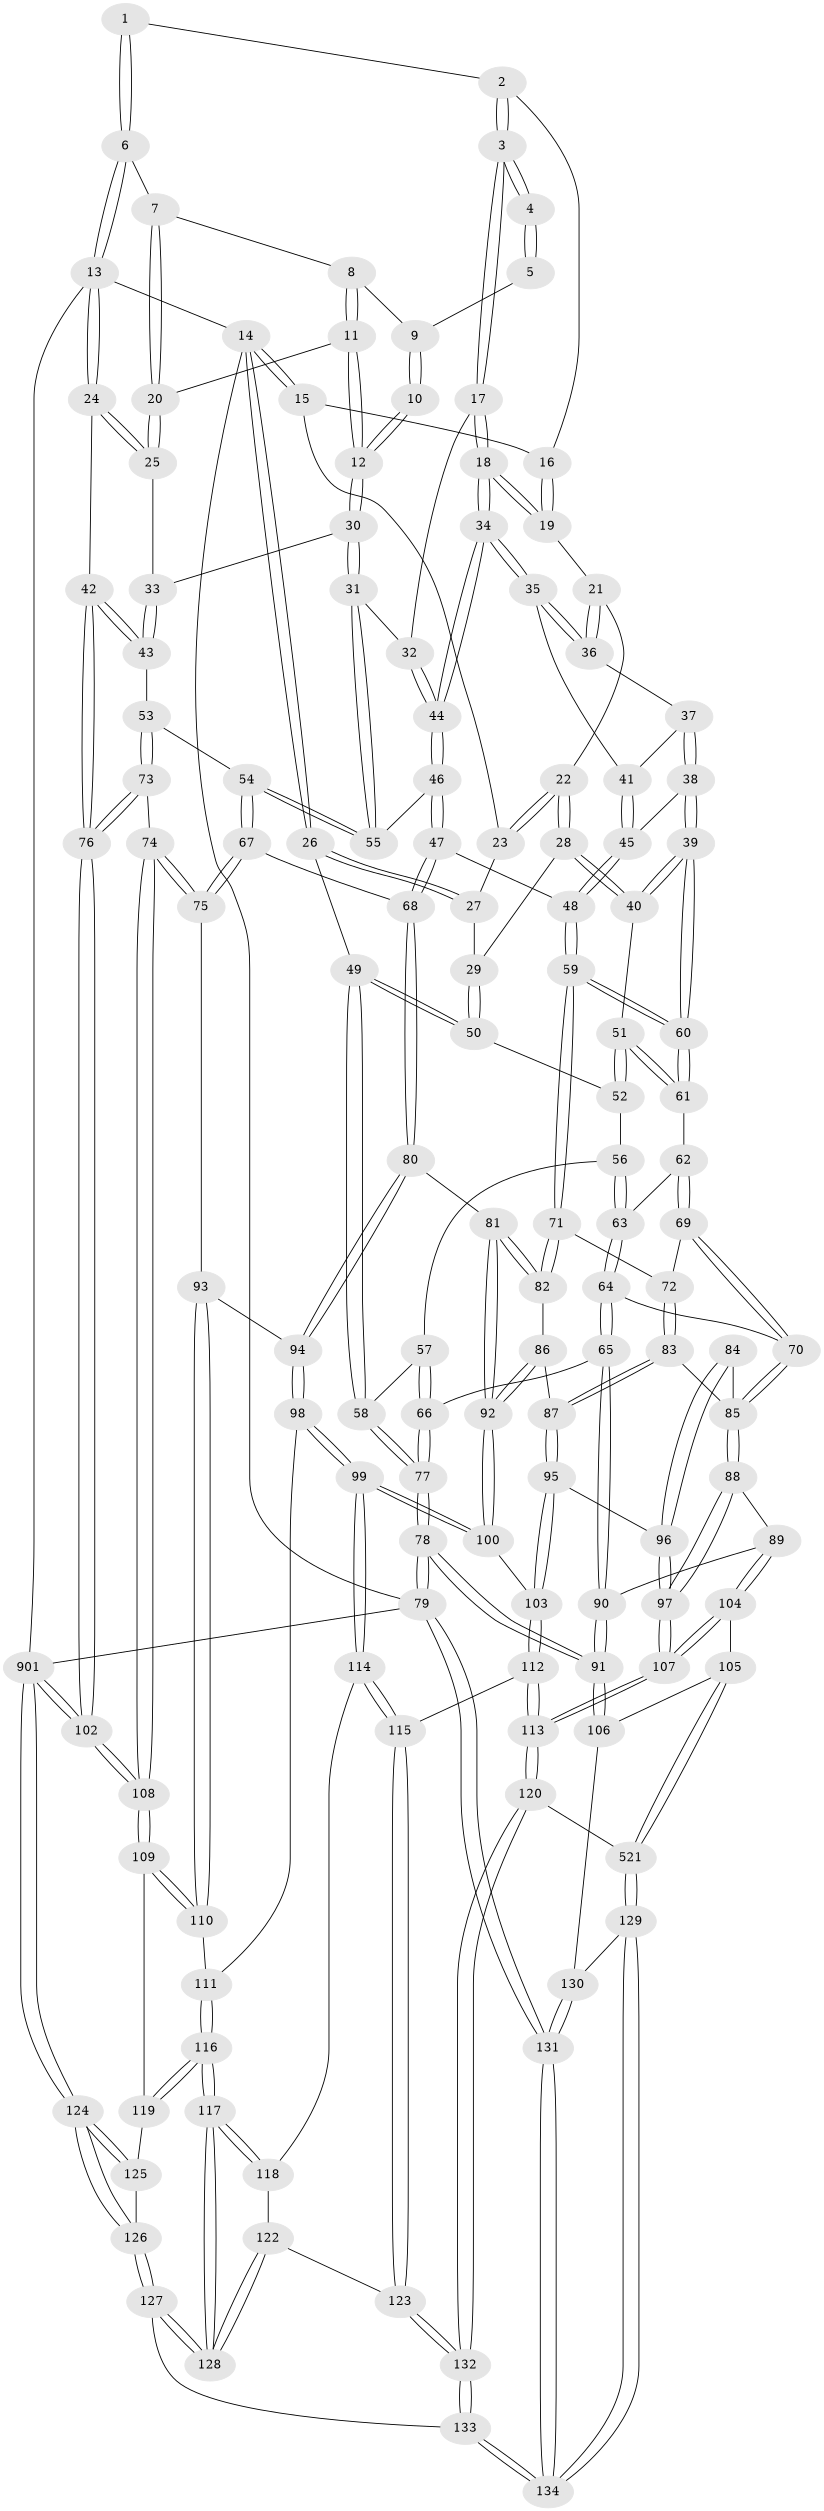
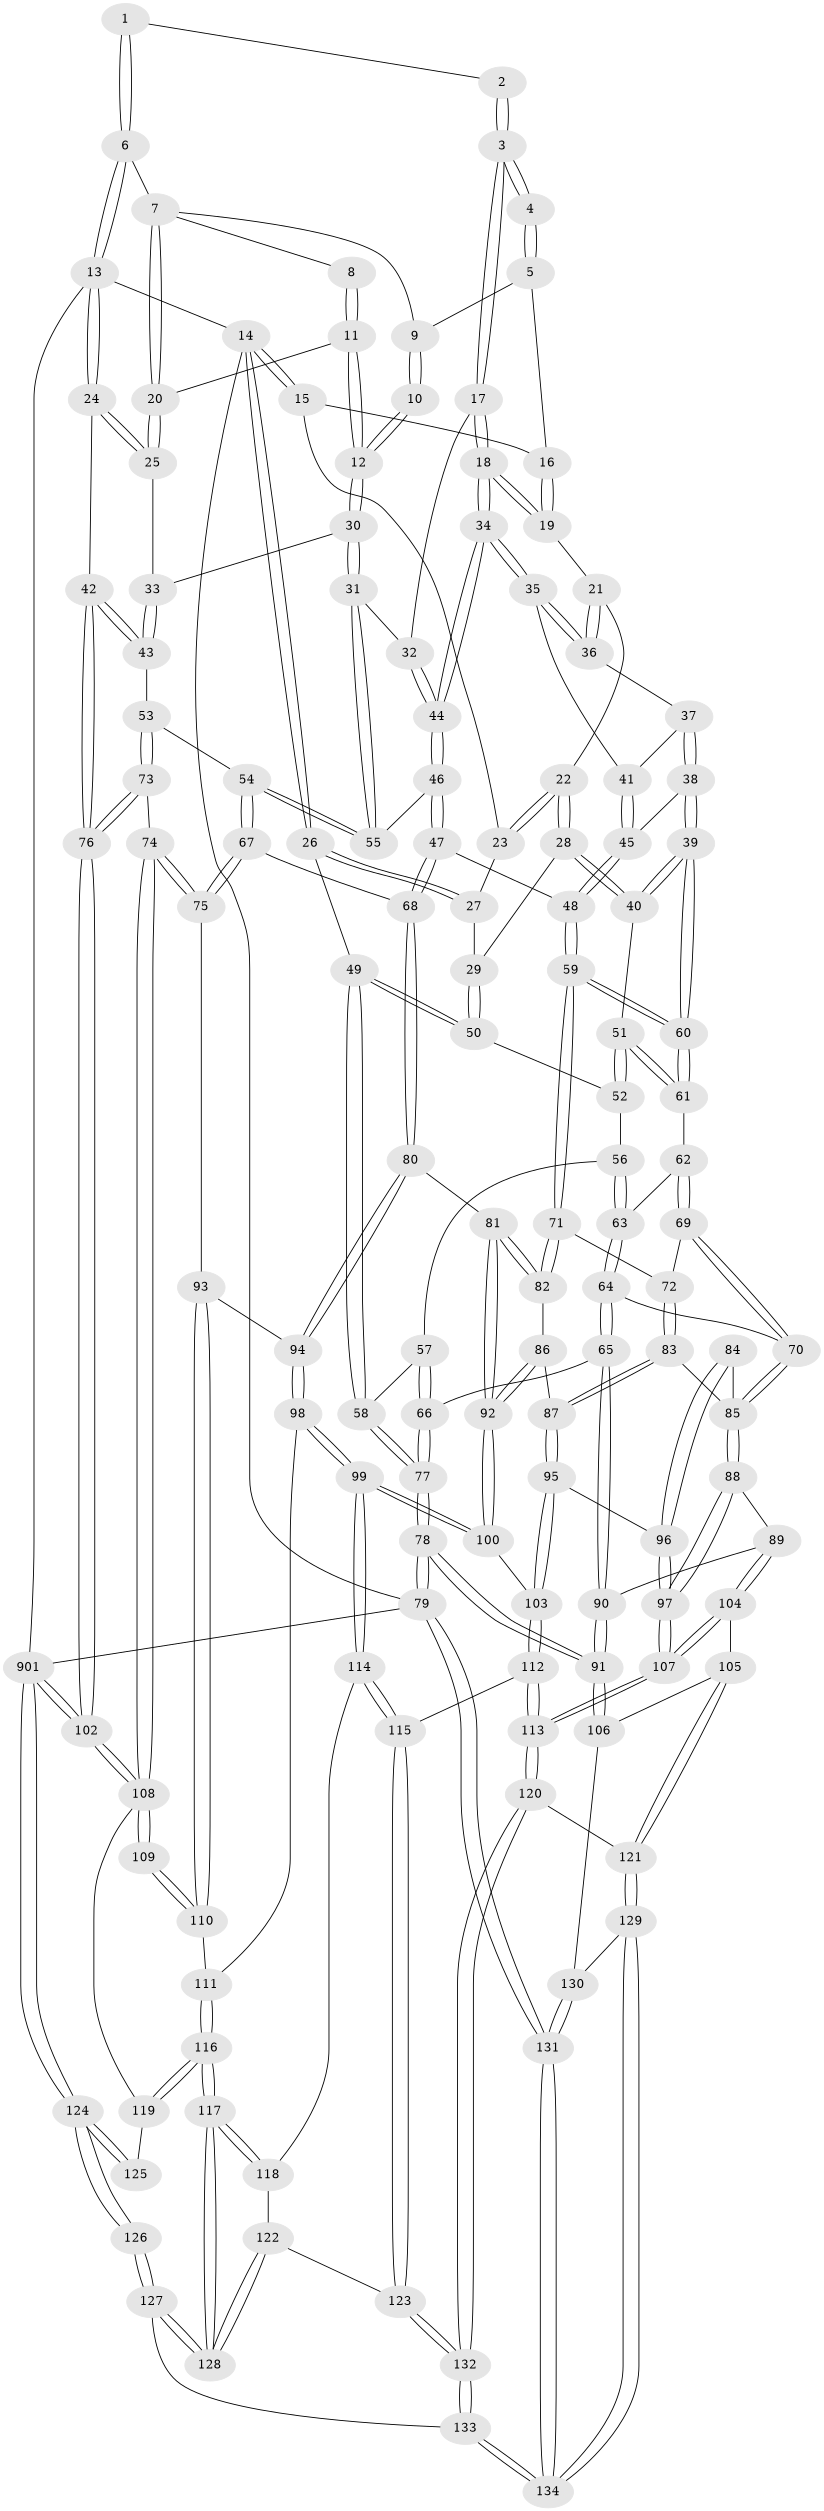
(579, 264) -> (539, 368)
(383, 305) -> (319, 233)
(631, 1858) -> (631, 1858)
(144, 1985) -> (94, 1953)
(136, 2207) -> none
